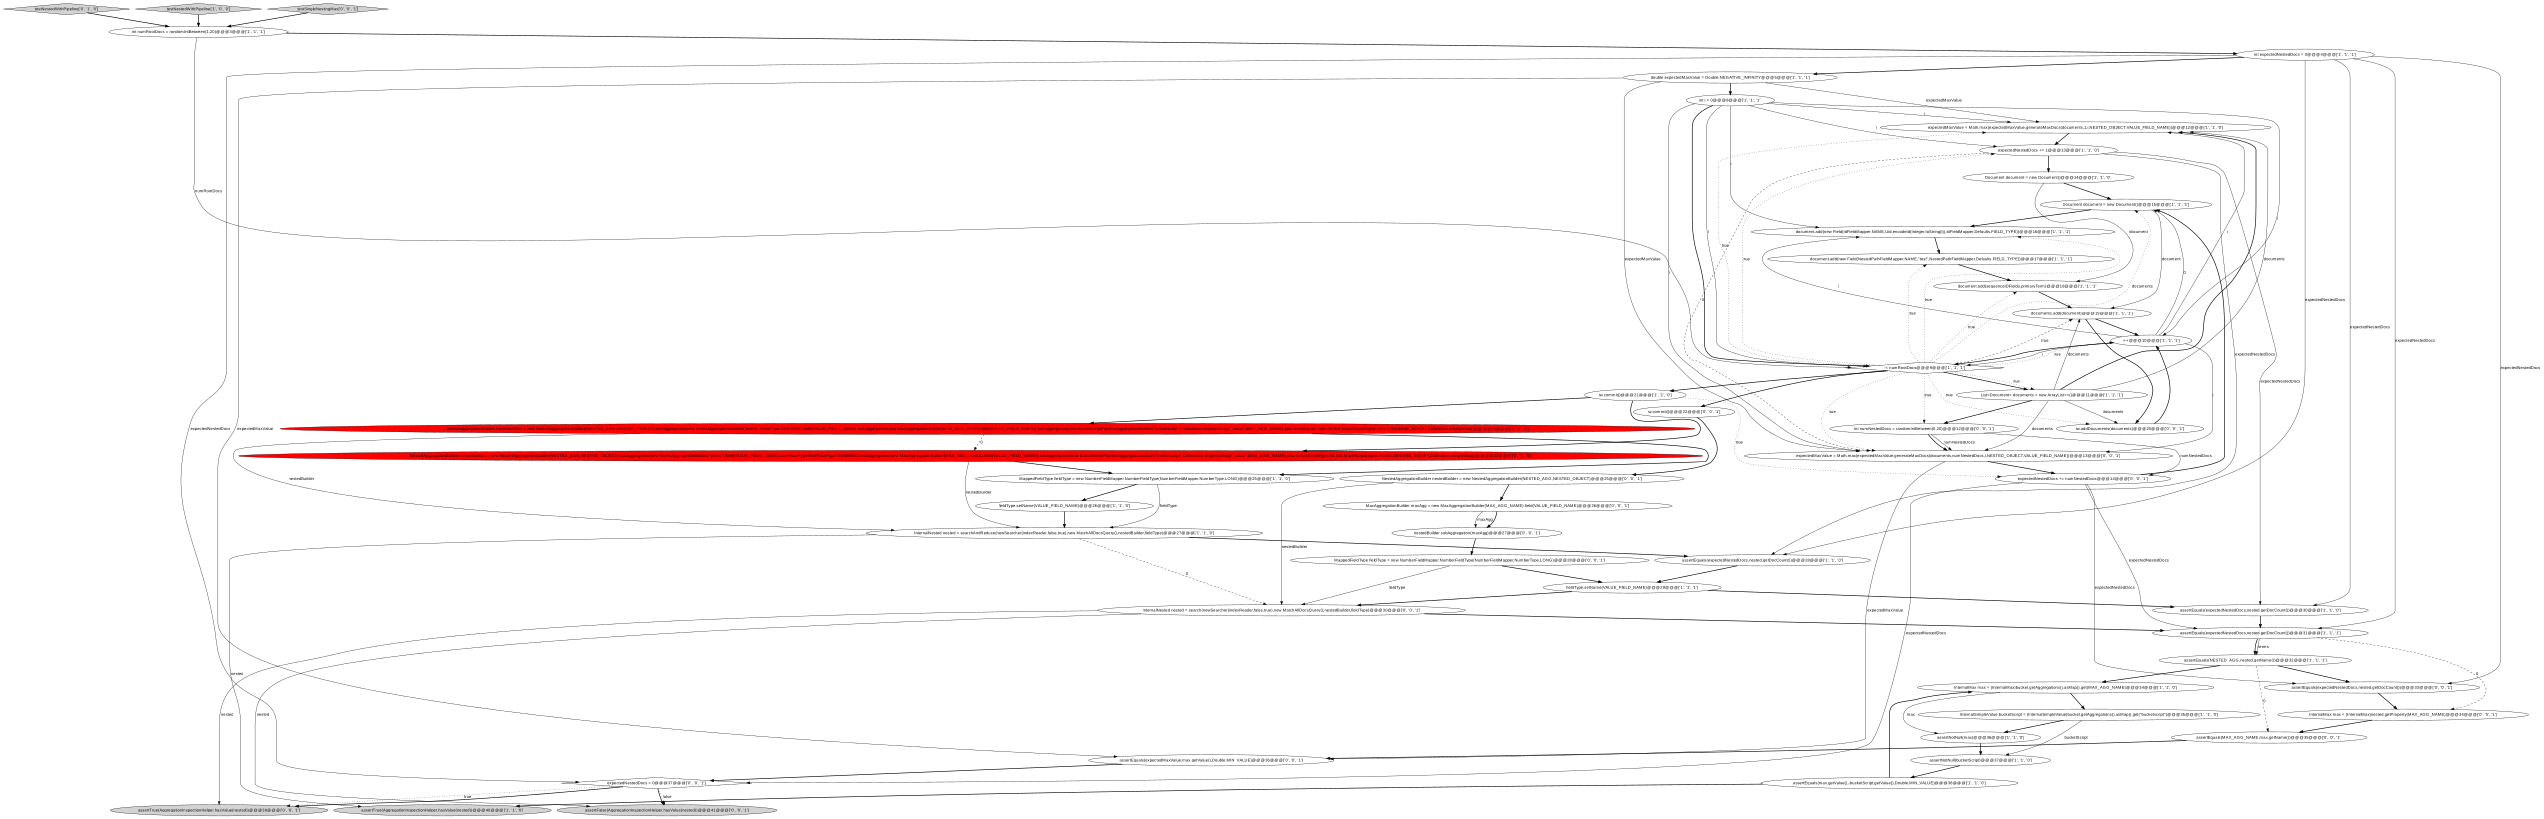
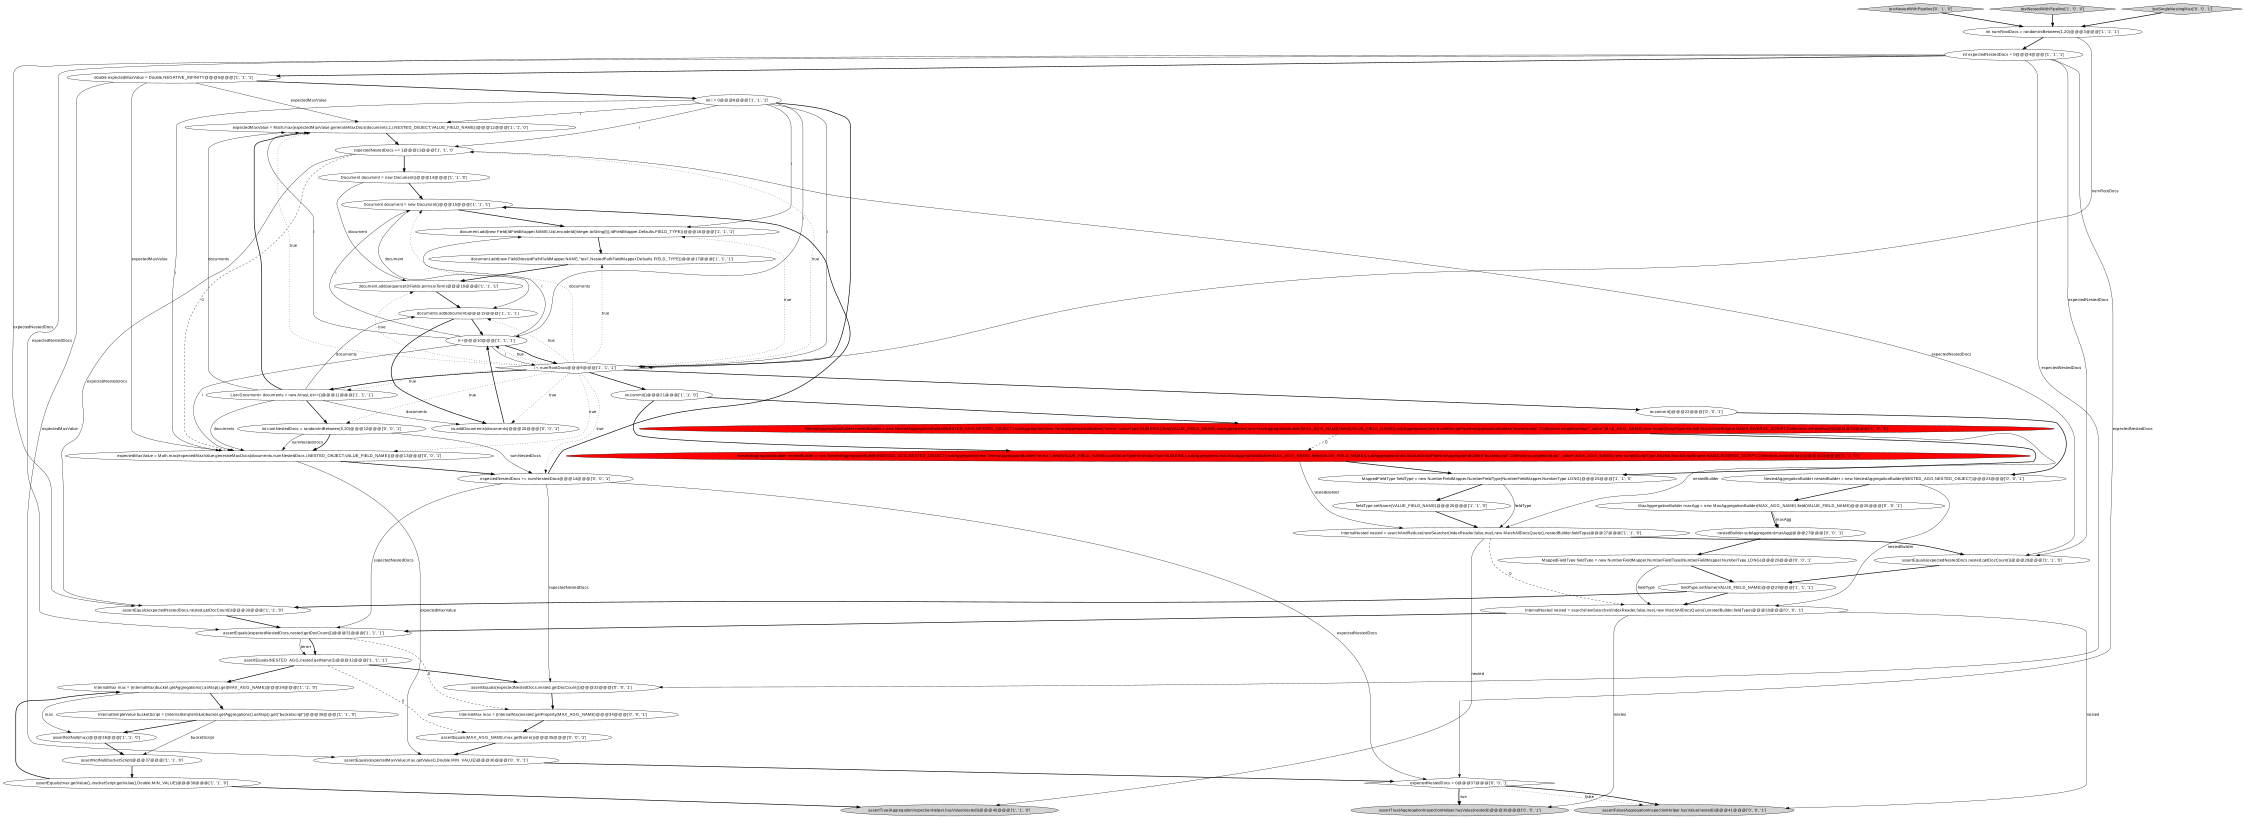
(2185, 273) -> (336, 273)
(2013, 347) -> (533, 336)
(1812, 470) -> (592, 432)
